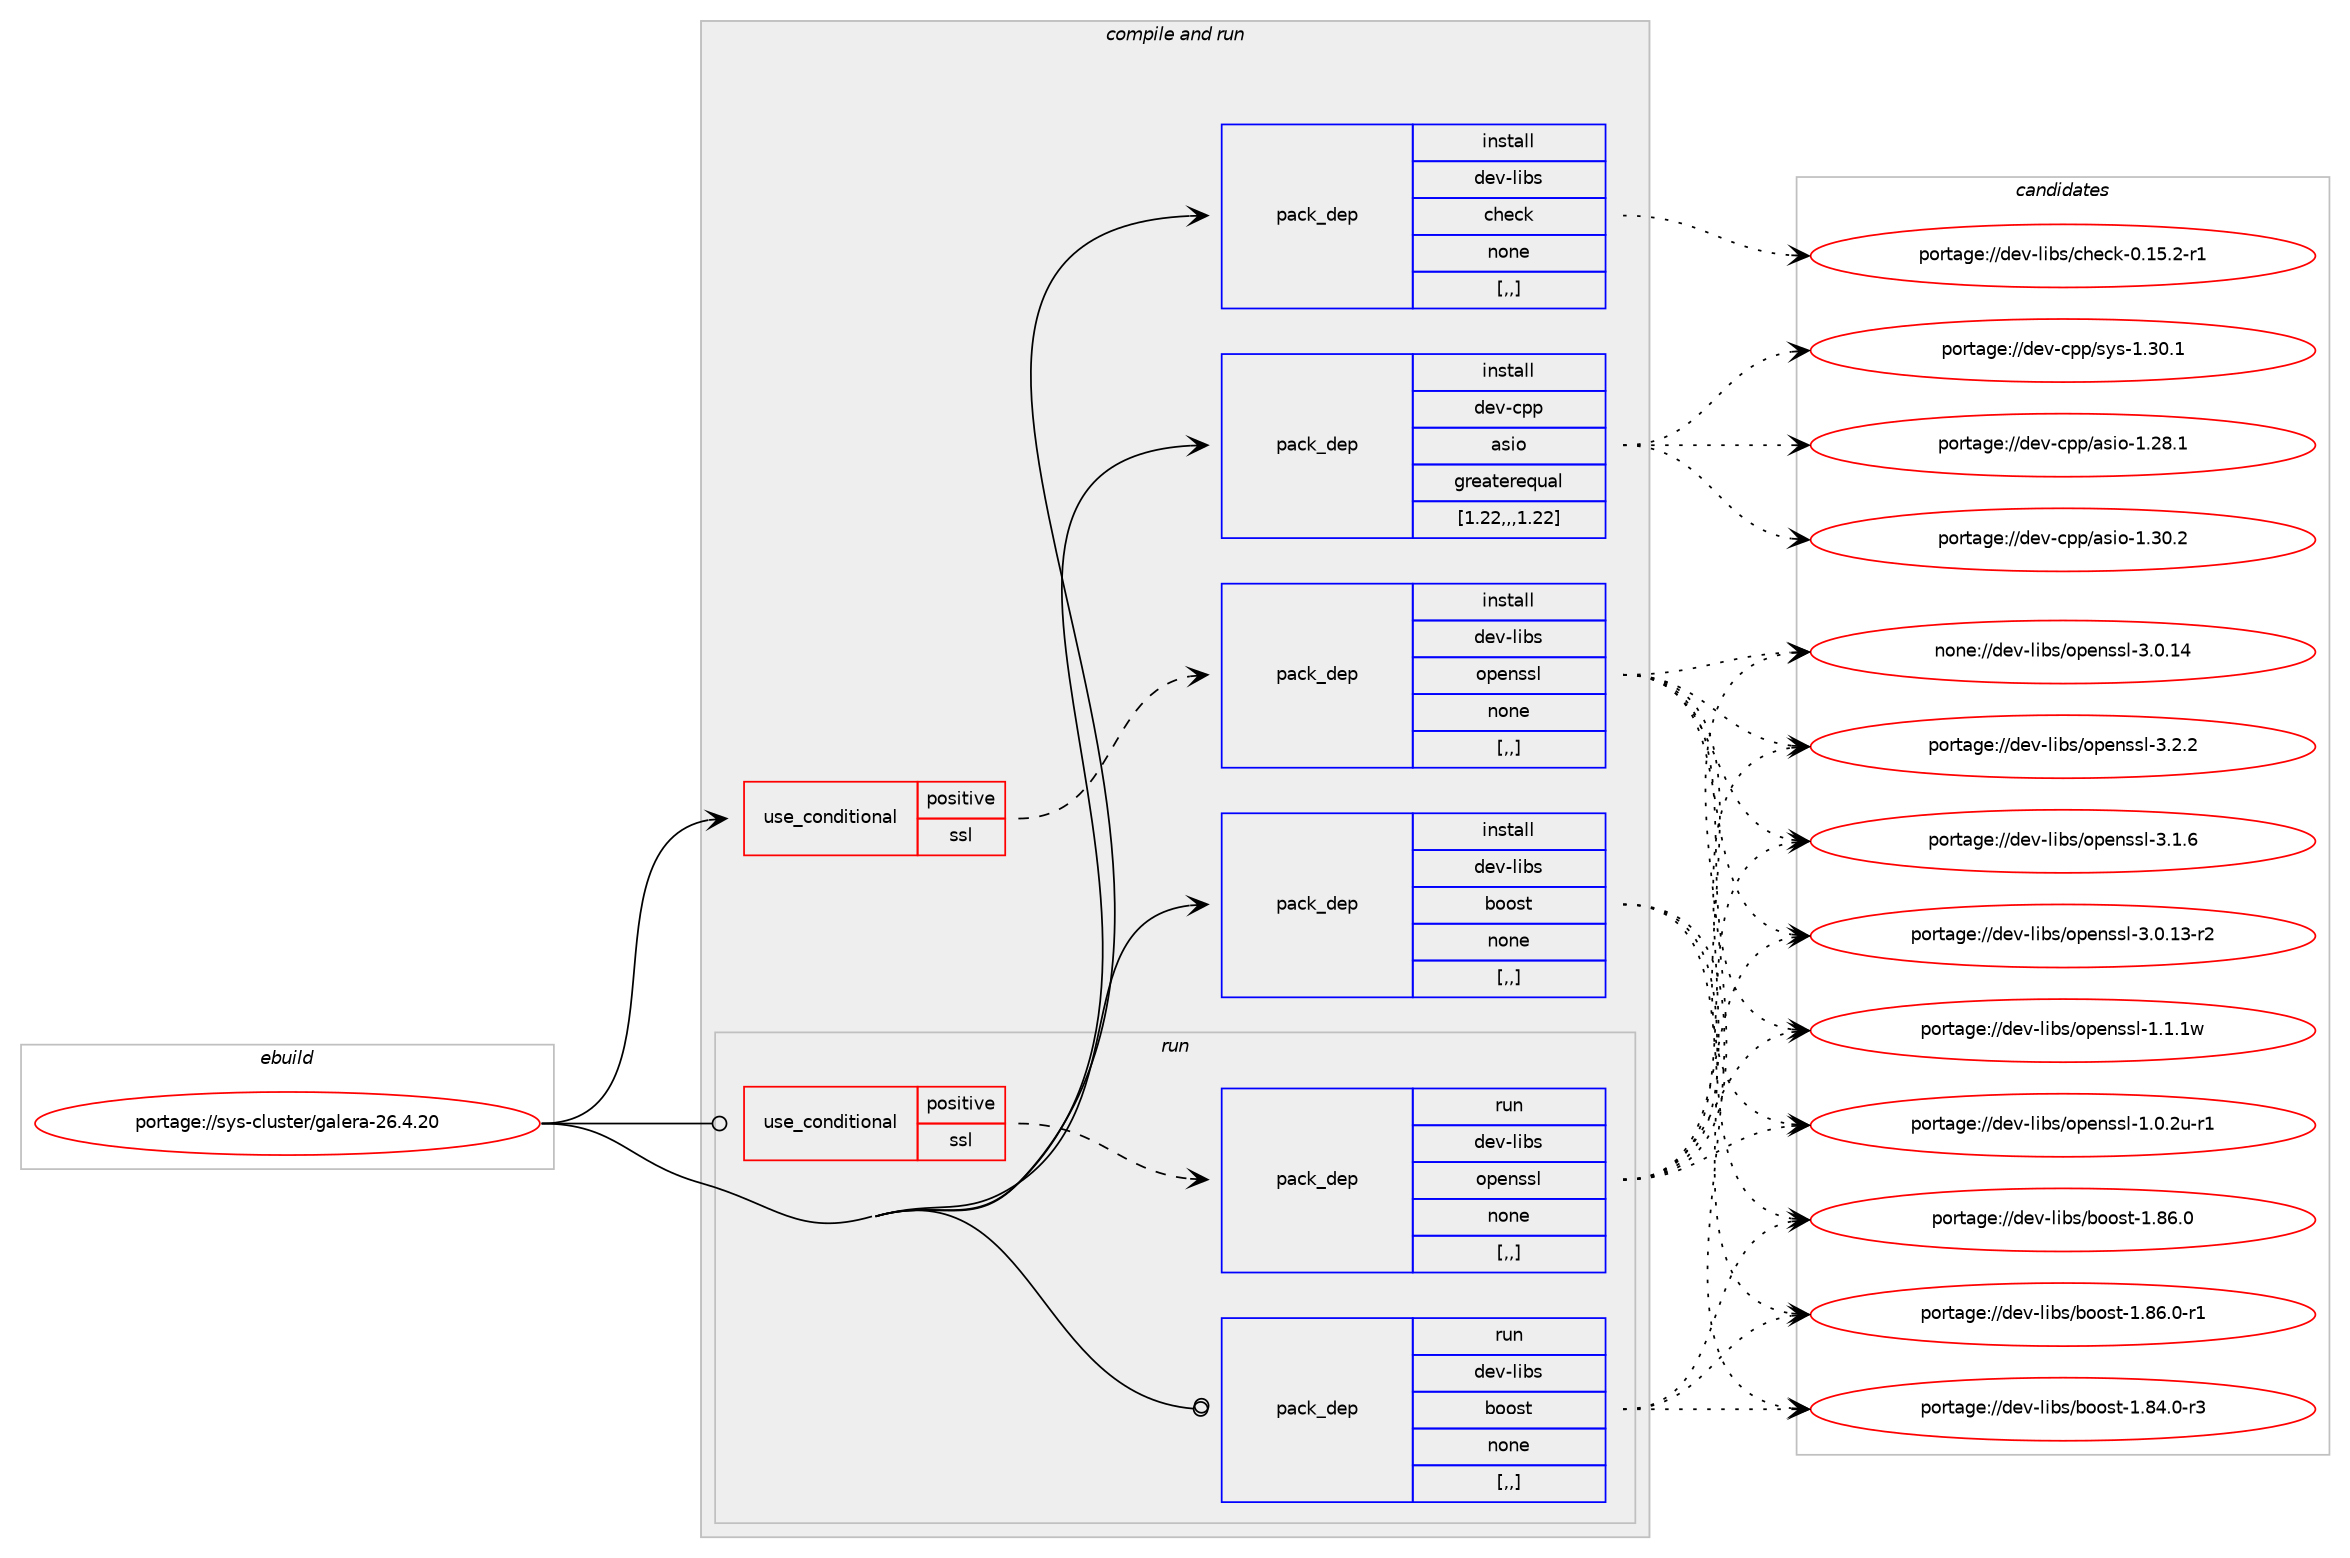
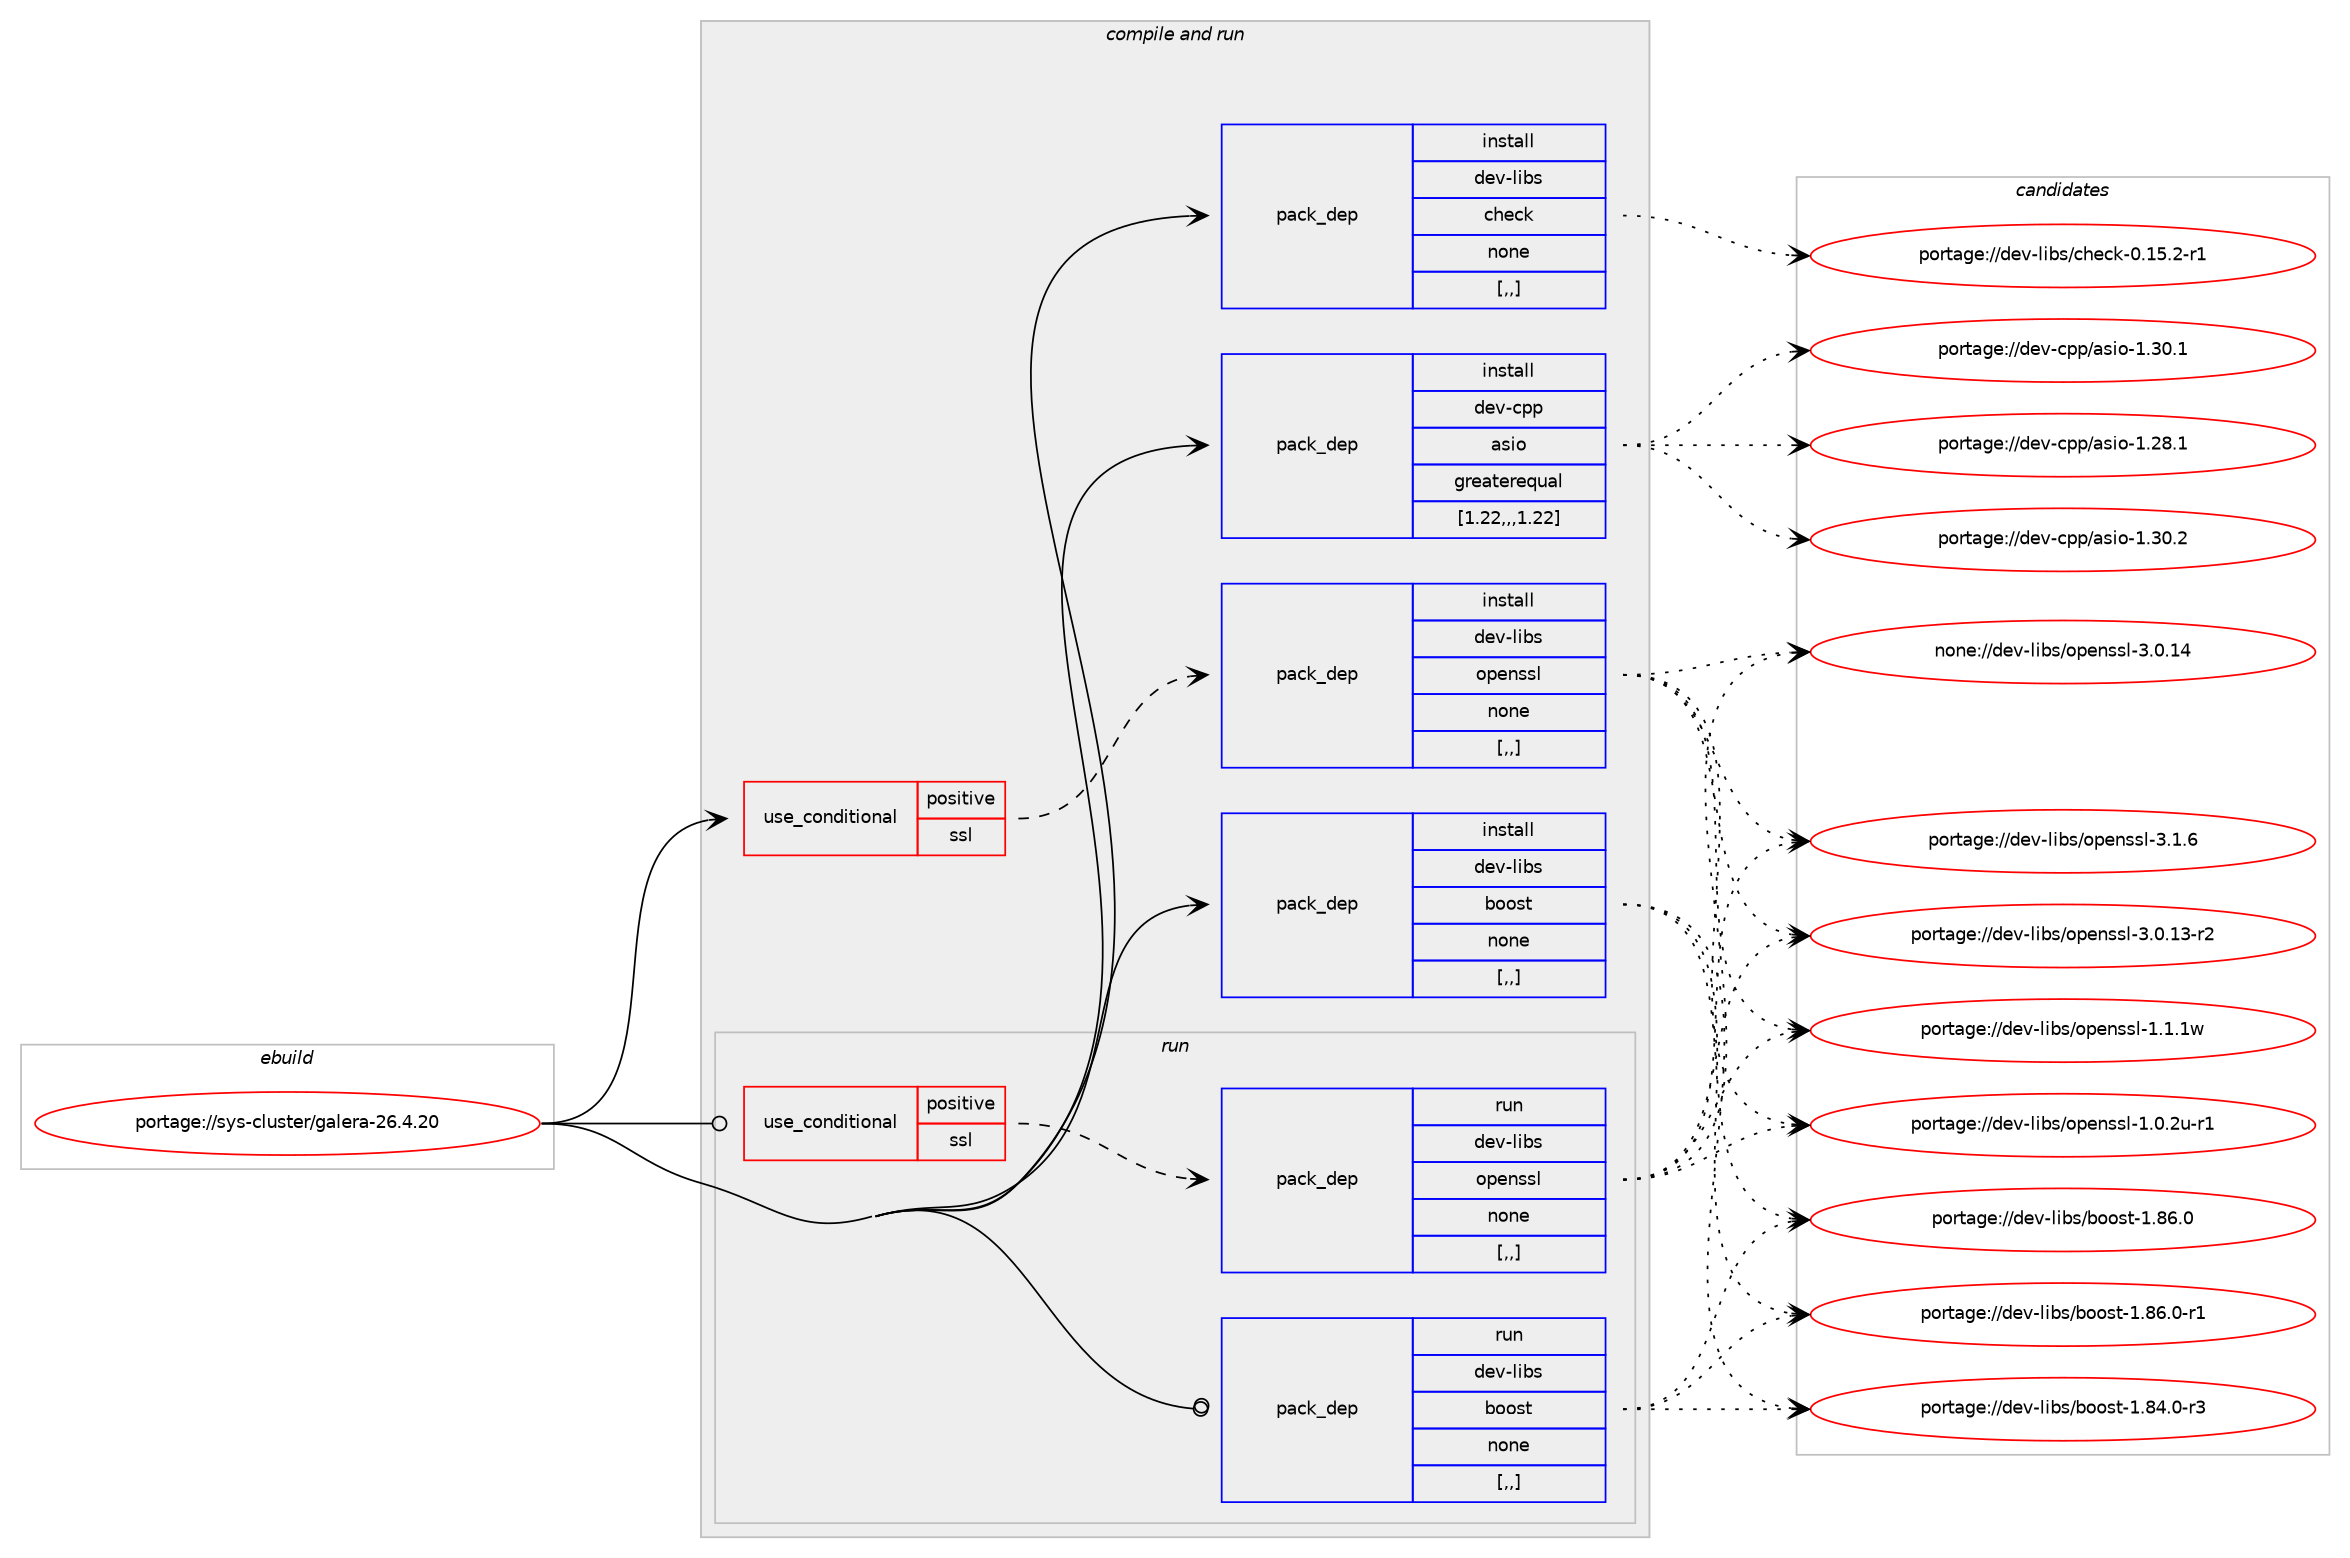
(2063, 351) -> (2063, 351)
(2063, 747) -> none
